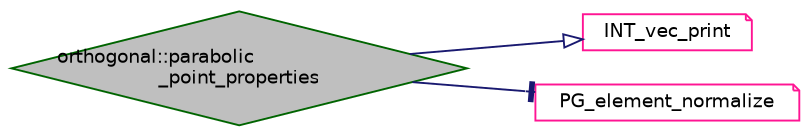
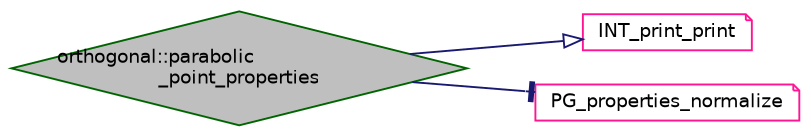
(667, 32) -> (667, 32)
(667, 103) -> (667, 103)
